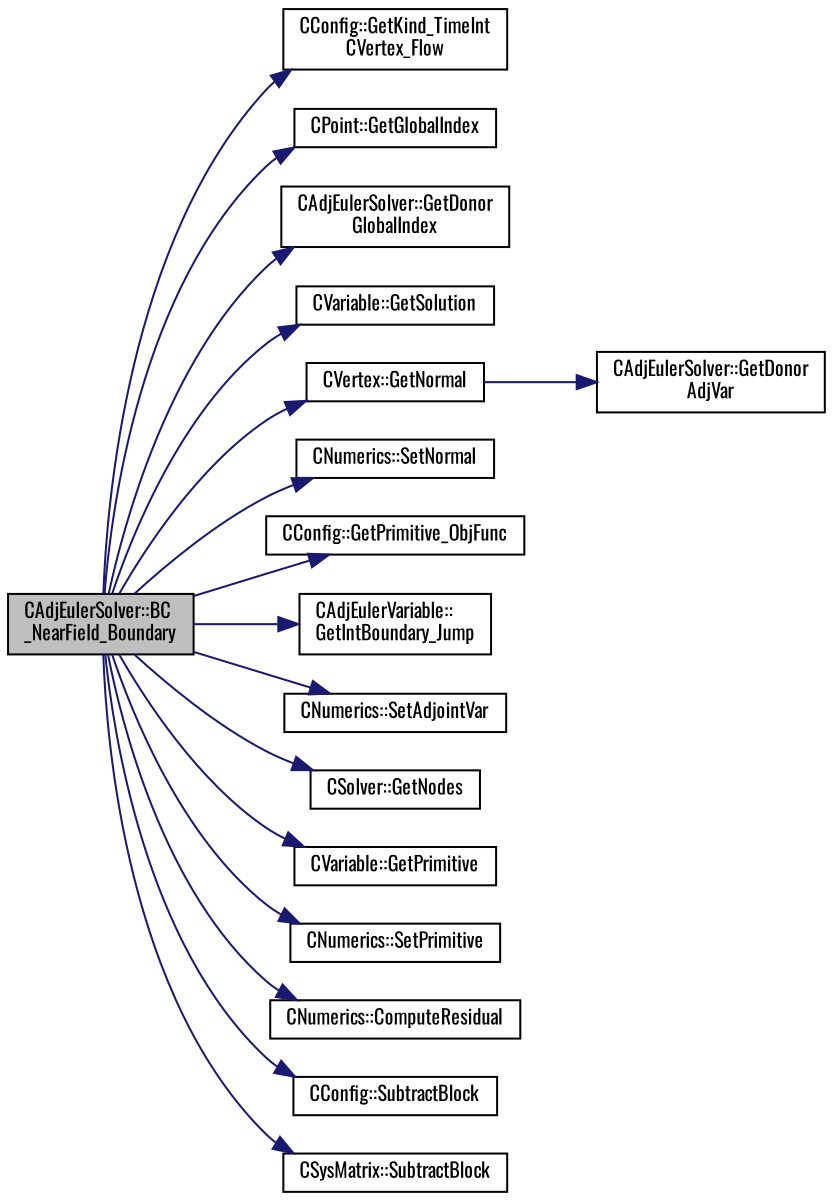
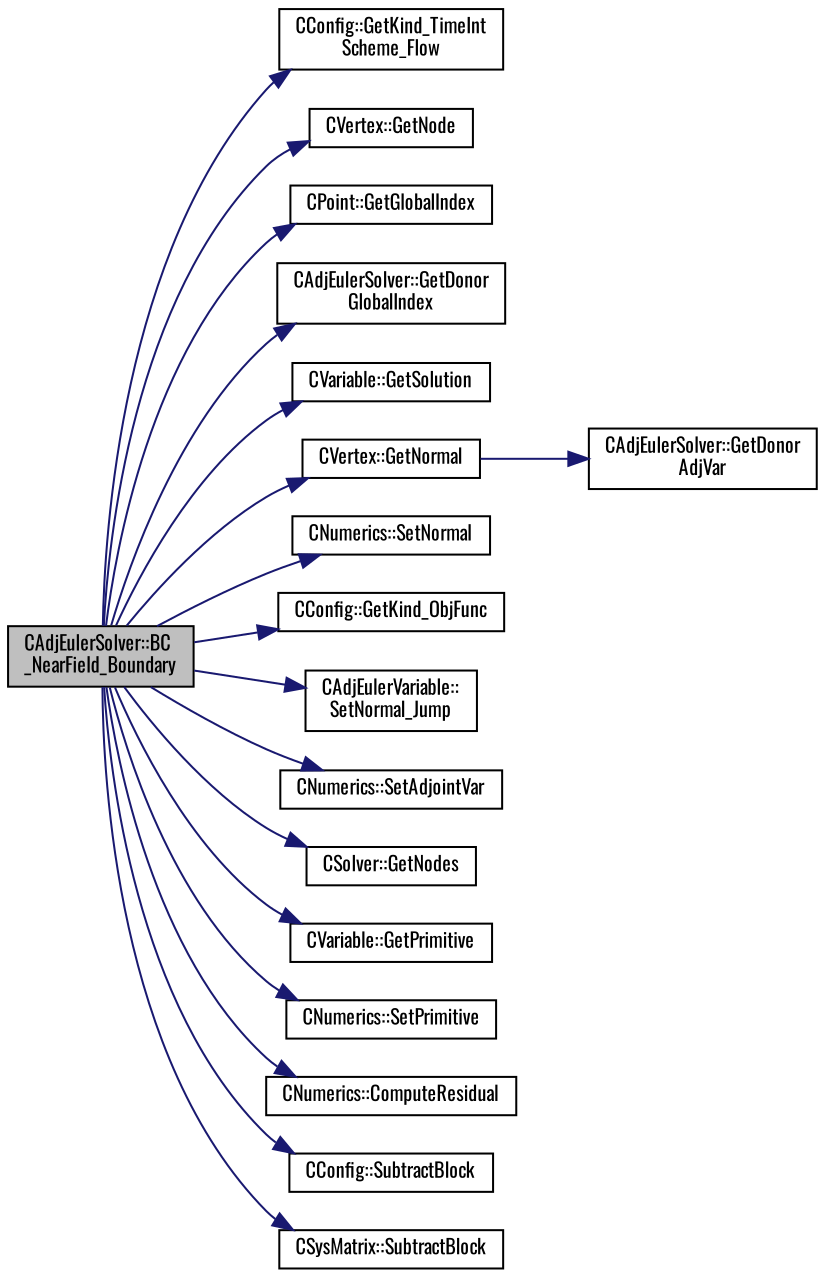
(395, 39) -> (391, 39)
none -> (391, 128)
(395, 535) -> (391, 612)
(395, 624) -> (391, 701)
